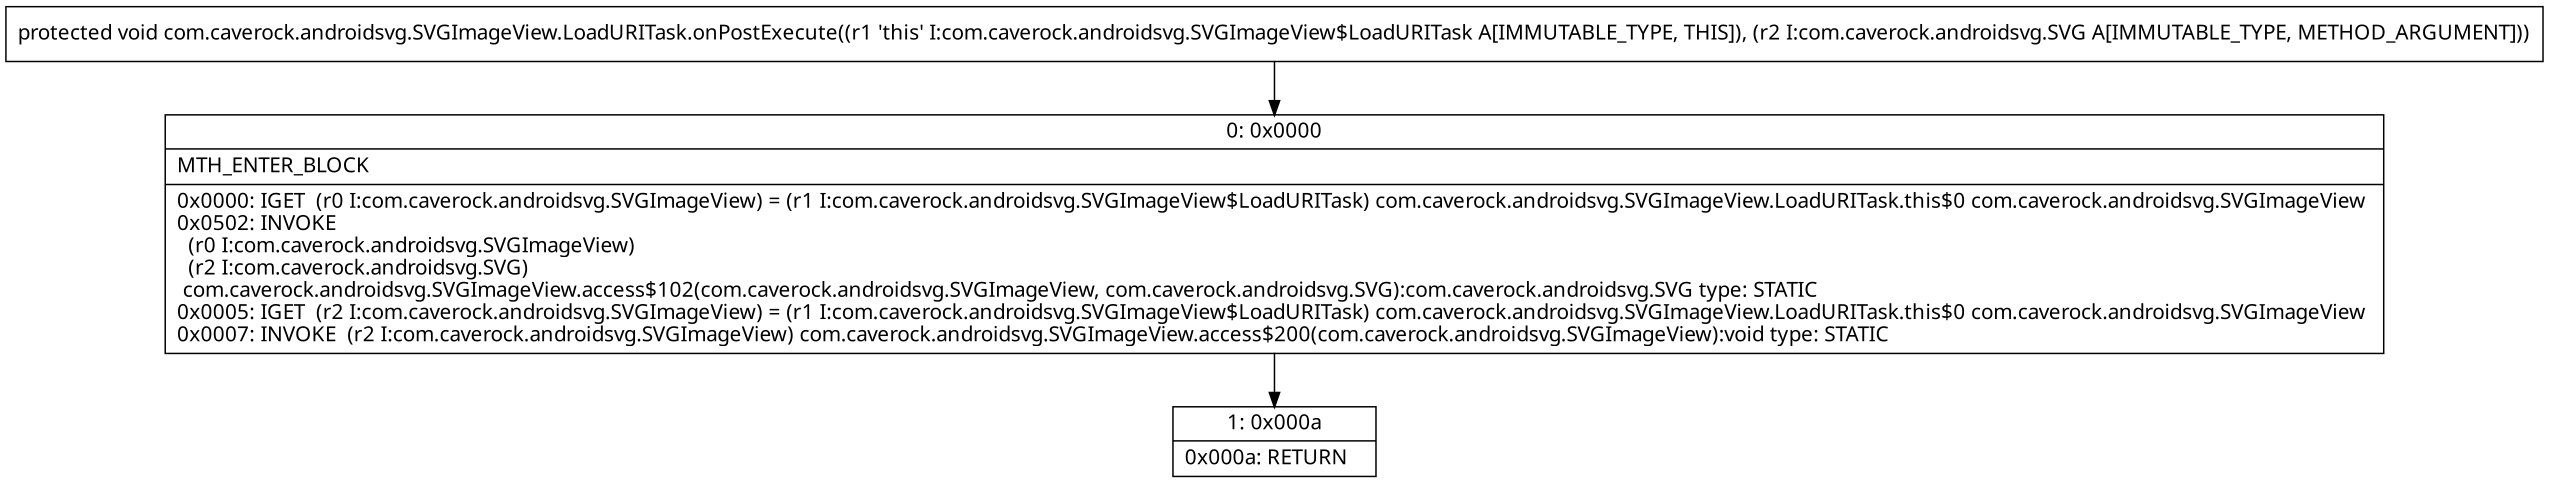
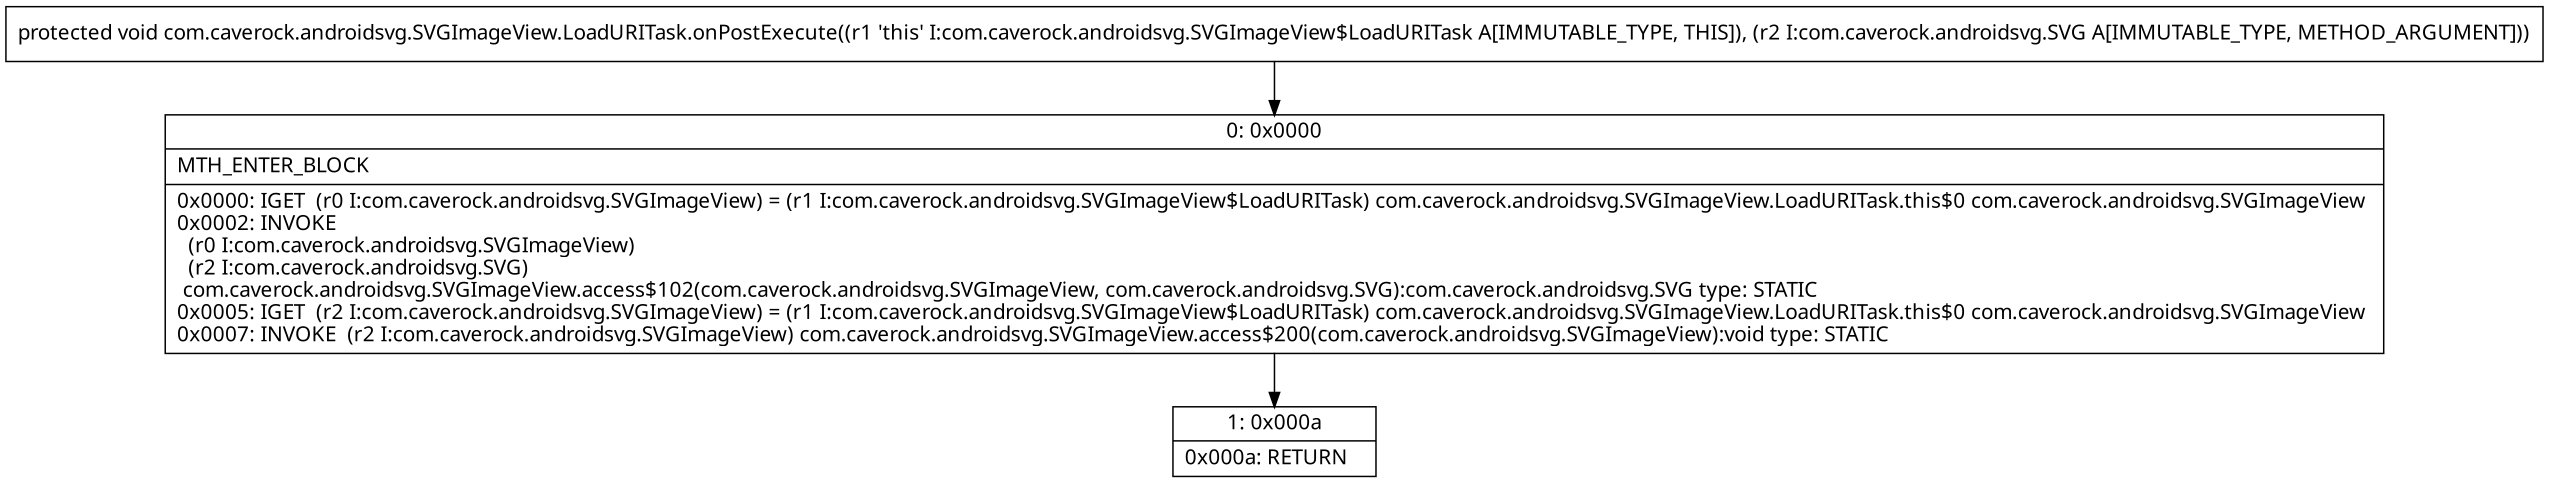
(262, 224) -> (262, 224)
